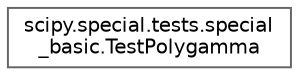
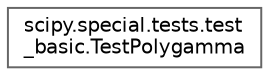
(149, 38) -> (135, 38)
